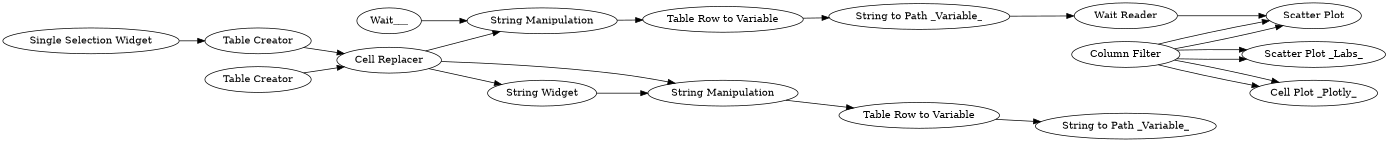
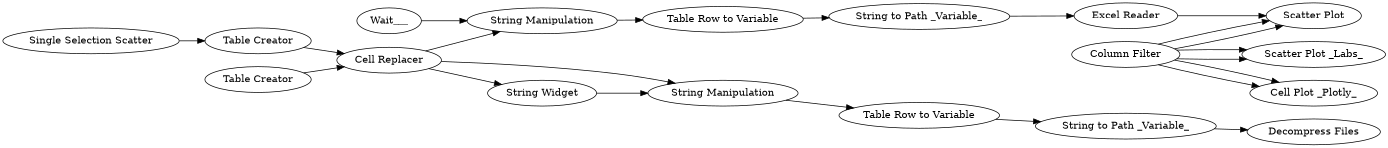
(1126, 16) -> (1126, 16)
(91, 41) -> (91, 41)
none -> (1314, 132)
